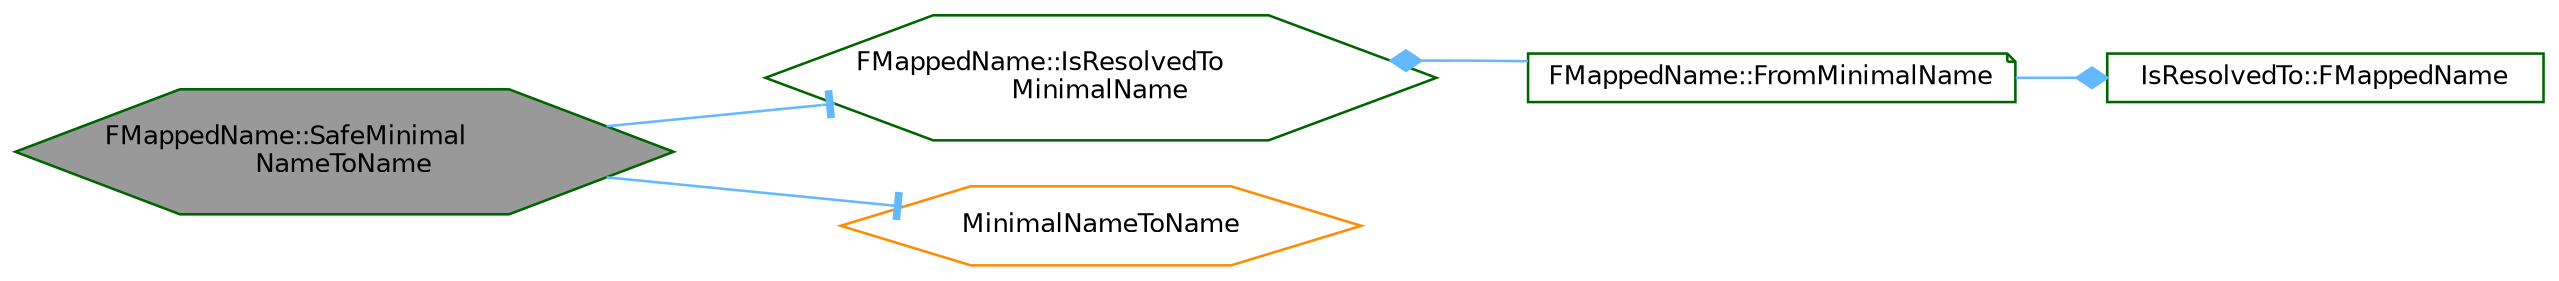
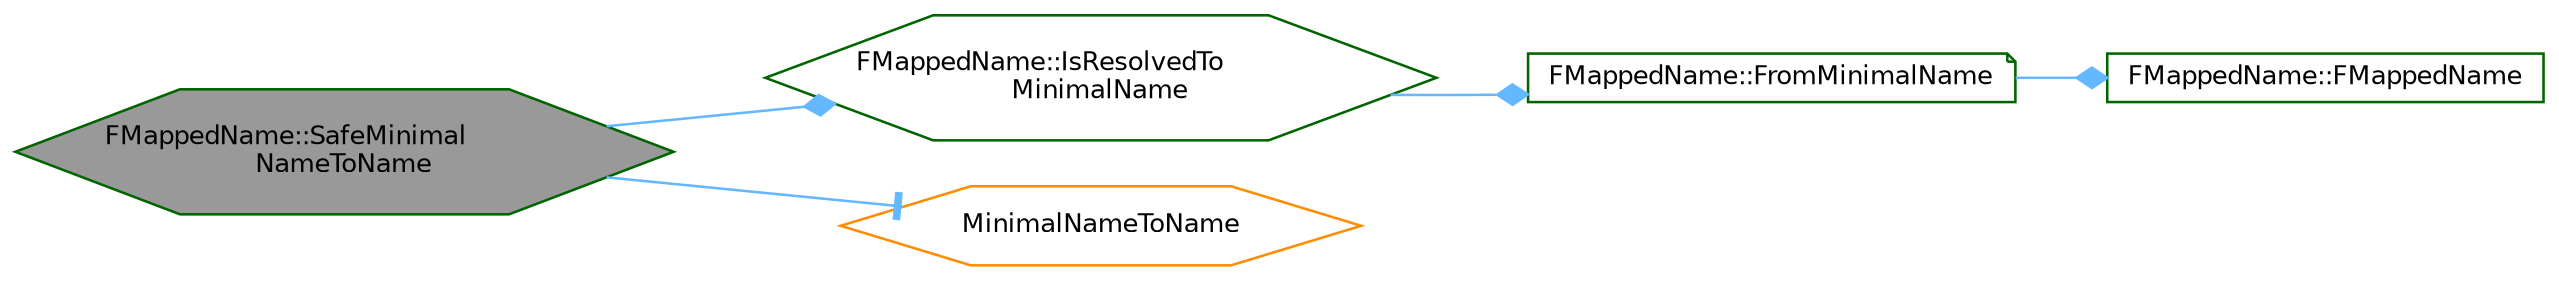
(1475, 61) -> (1443, 95)
(2325, 78) -> (2325, 78)
(714, 116) -> (714, 116)
